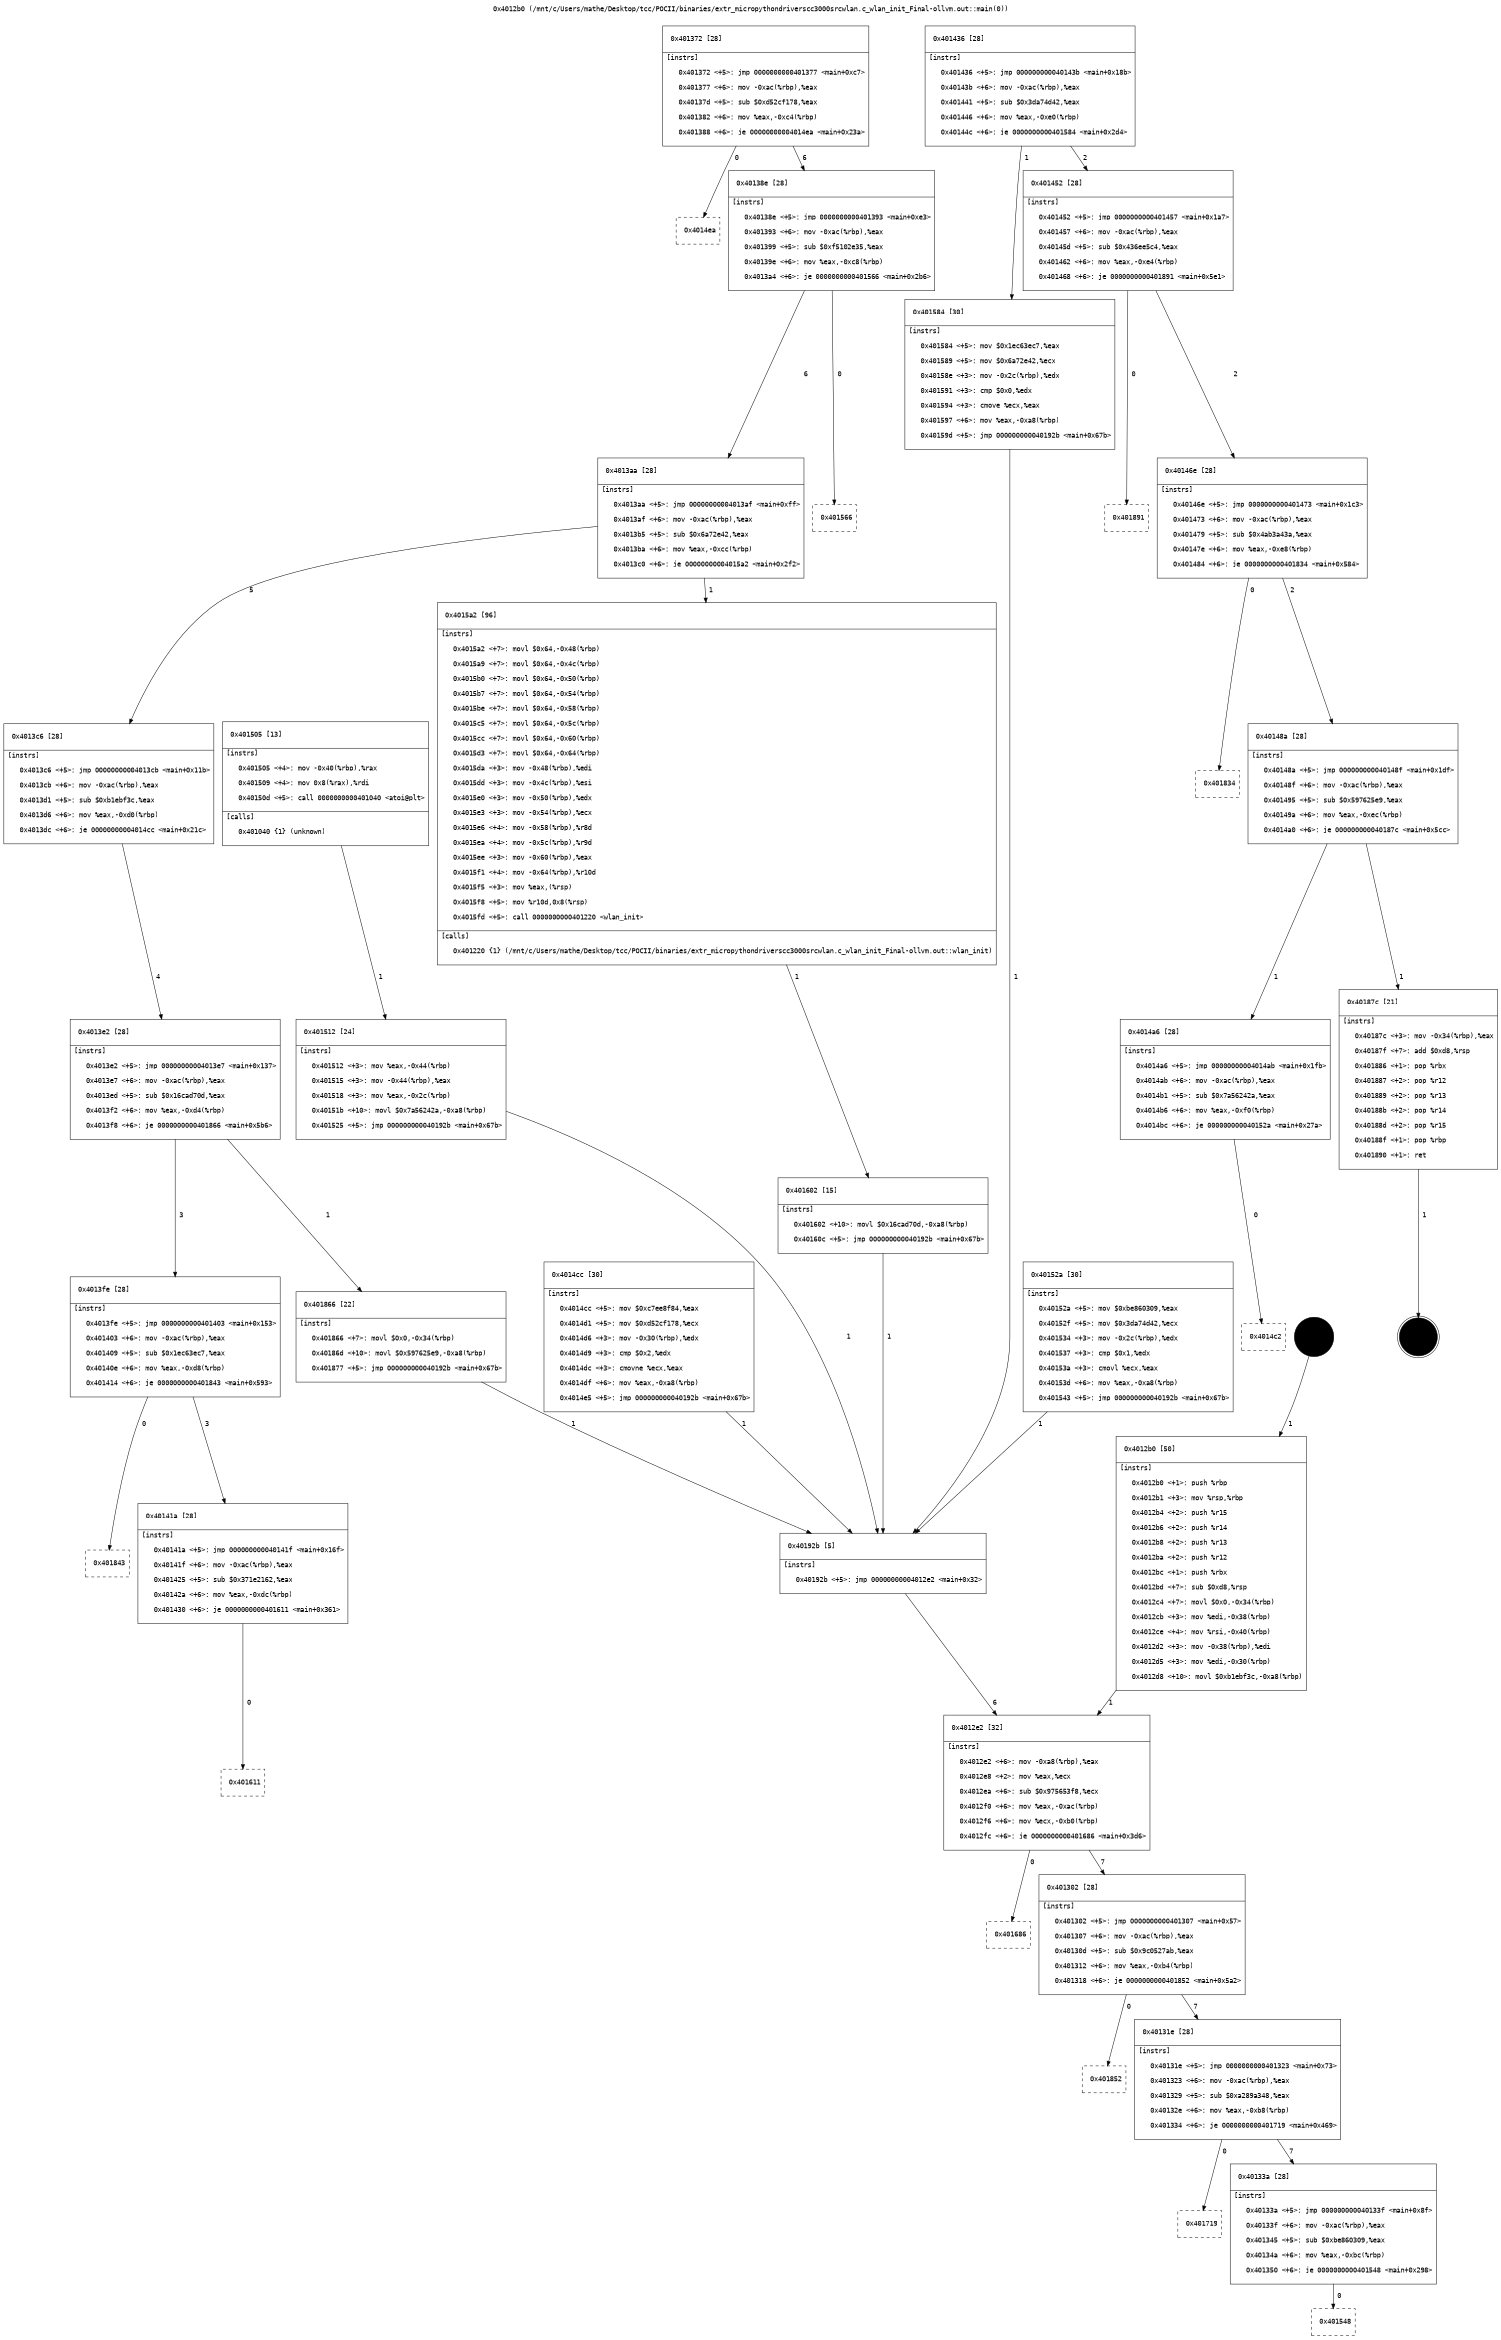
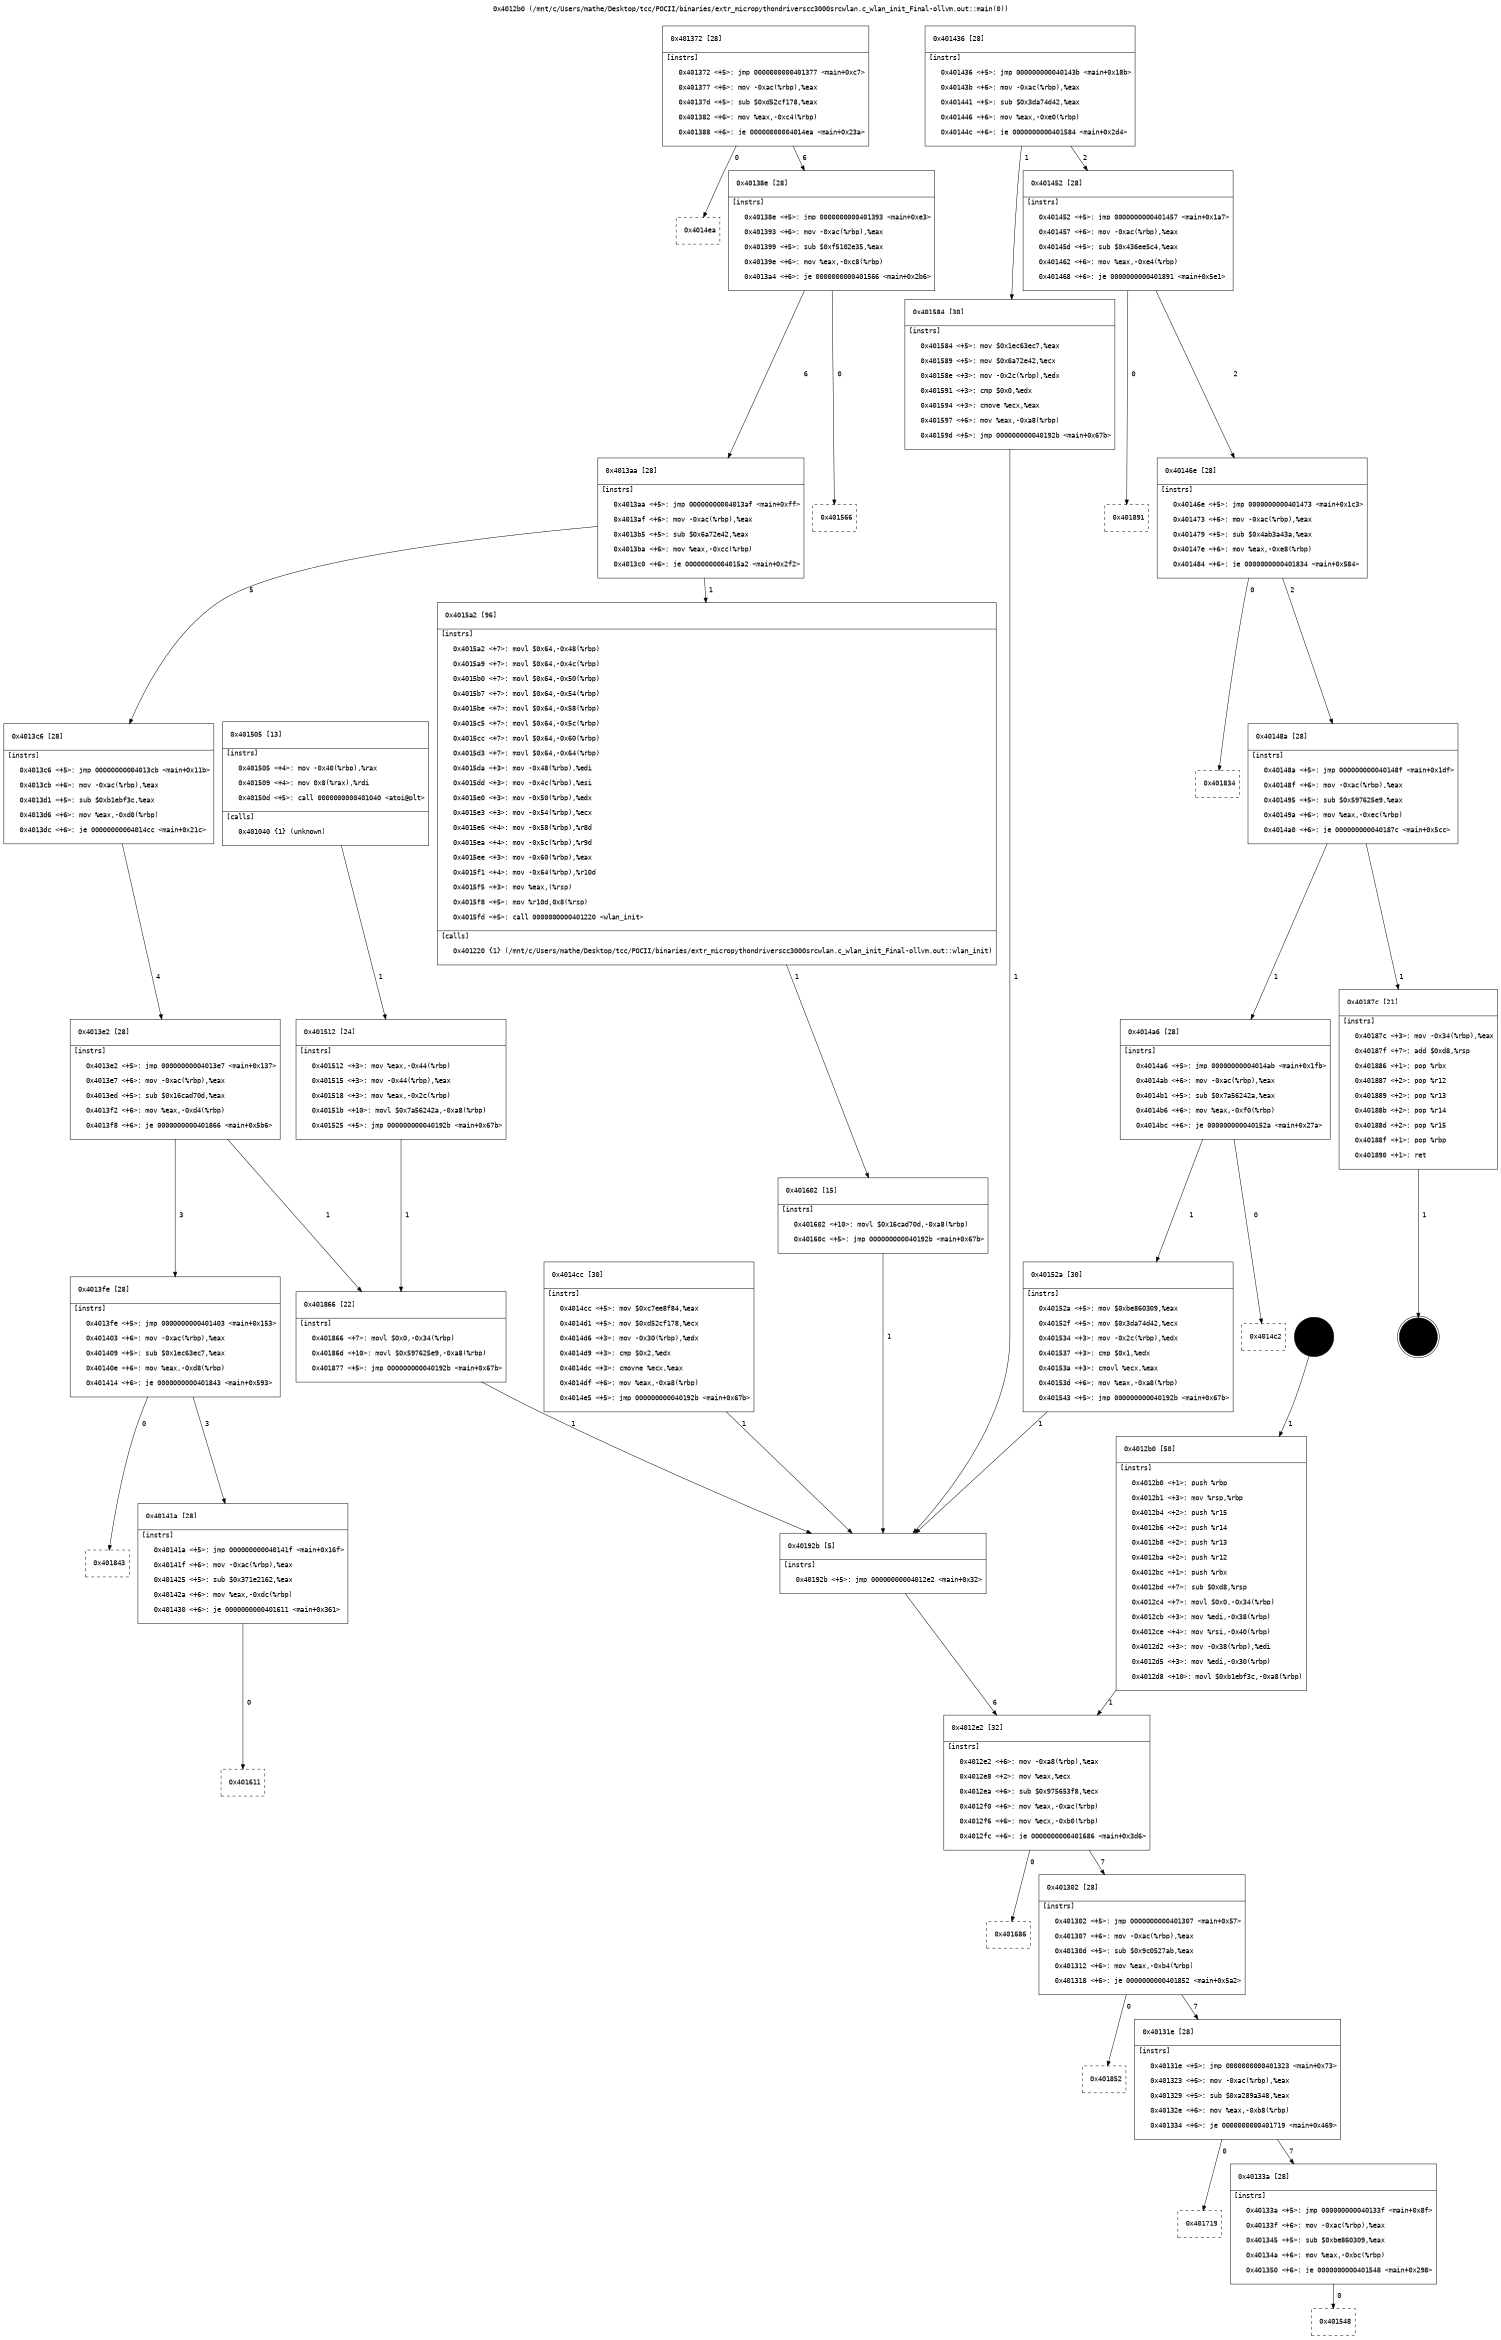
none -> (1180, 1198)
(758, 1262) -> (401, 1213)
